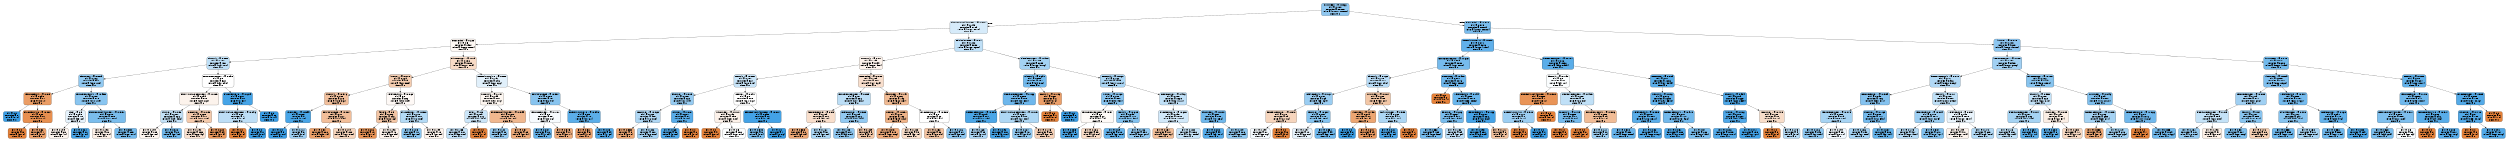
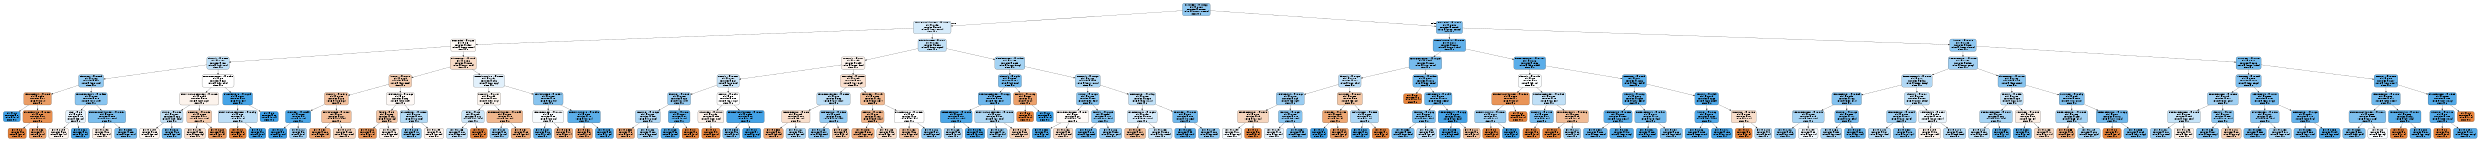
(734, 133) -> none
